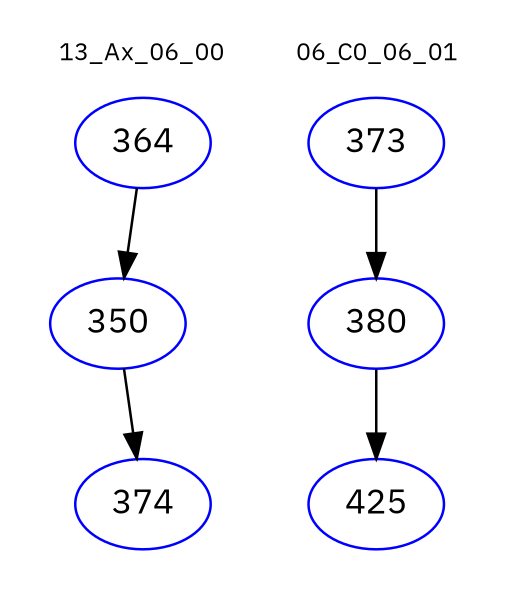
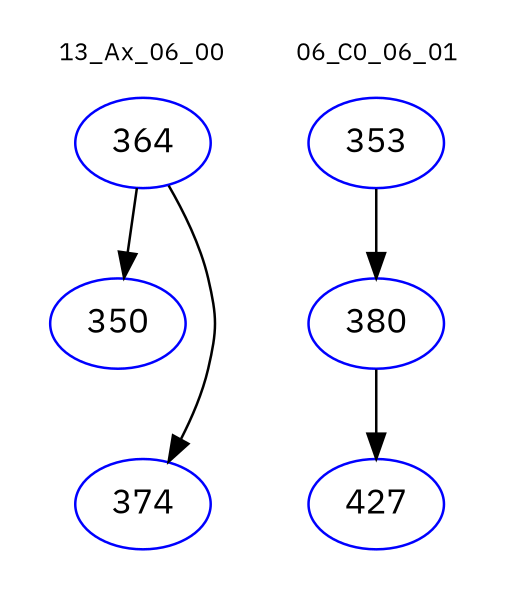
(376, 143) -> (376, 143)
(129, 401) -> (214, 311)
(376, 504) -> (376, 504)
